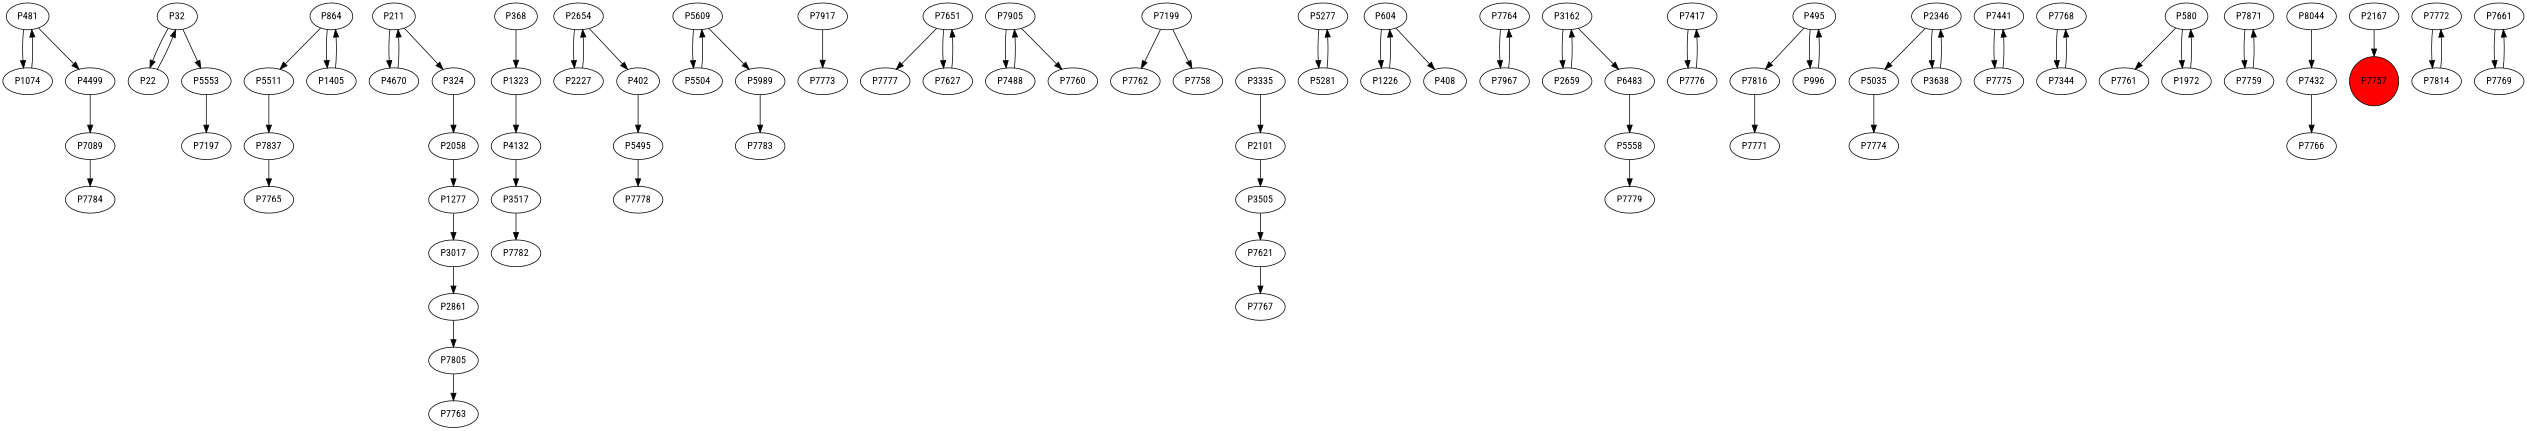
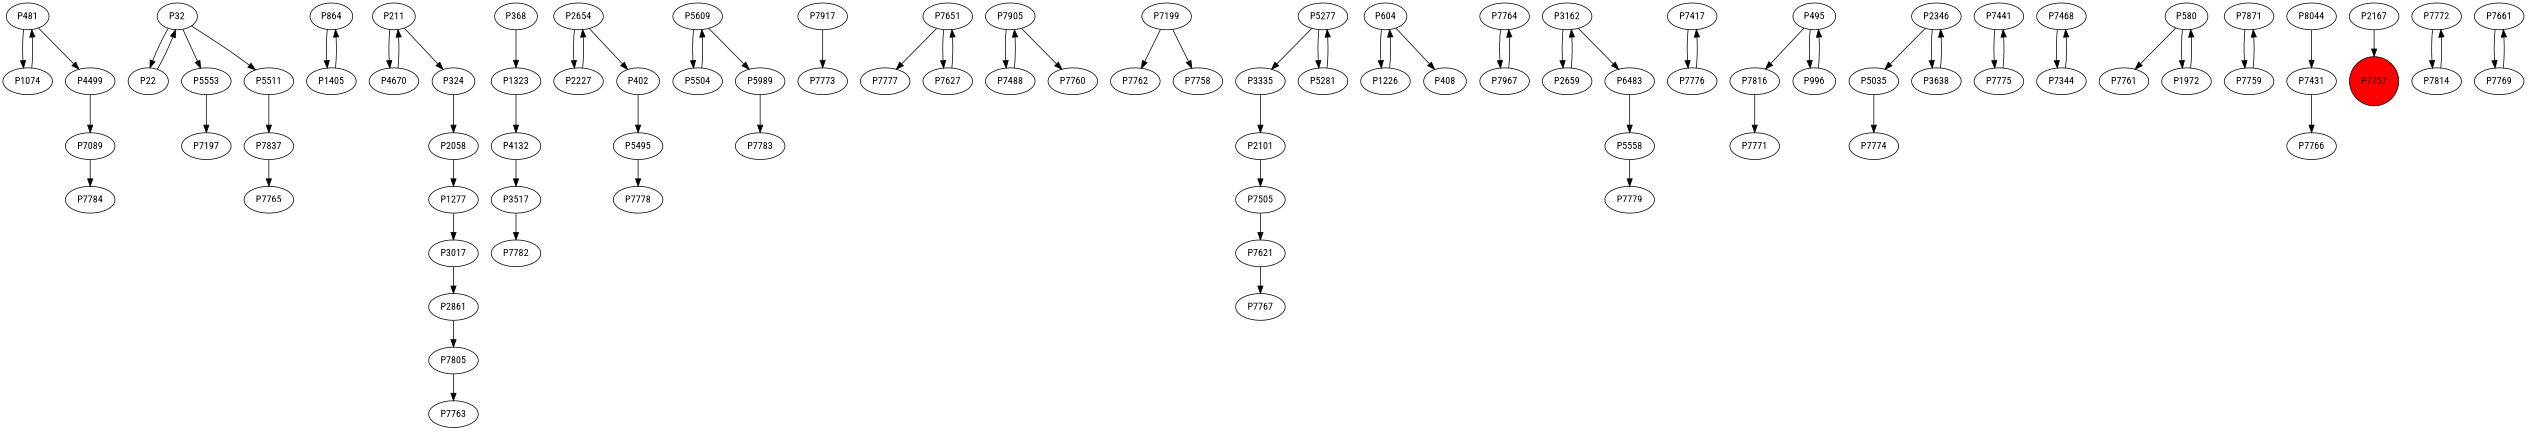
(2061, 16) -> (2061, 16)
(303, 46) -> (221, 45)
none -> (1294, 46)
(2312, 81) -> (2312, 81)
(1260, 200) -> (1260, 200)
